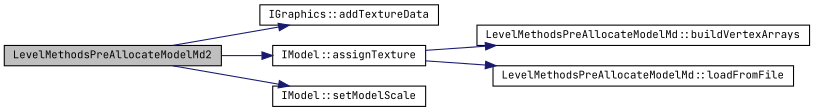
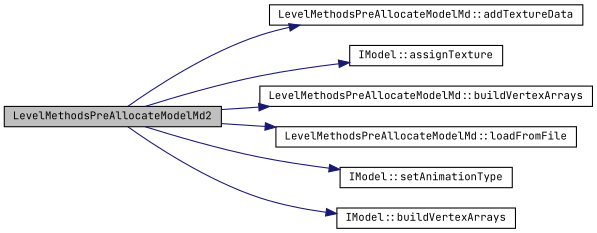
(349, 15) -> (426, 15)
(456, 48) -> (240, 108)
(456, 63) -> (243, 125)
(349, 96) -> (426, 218)
none -> (426, 178)
